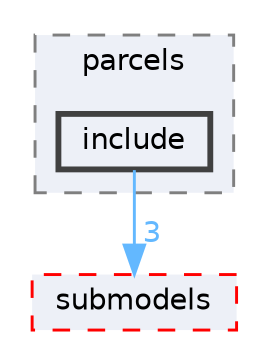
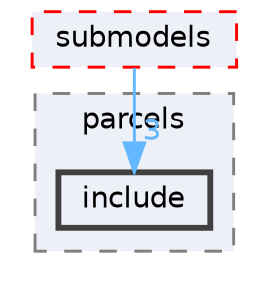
(134, 211) -> (134, 113)
